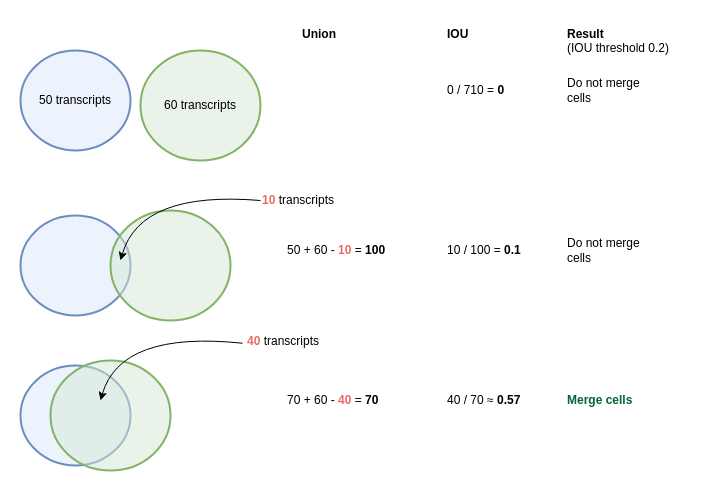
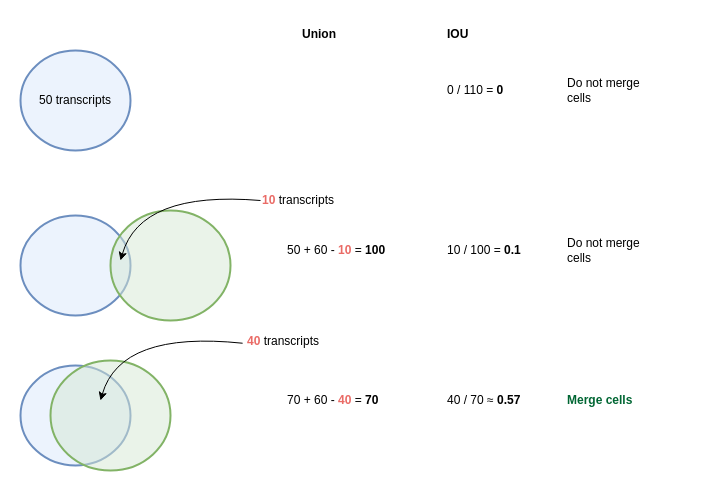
(626, 31) -> none
(478, 91) -> (478, 91)
(201, 106) -> none
